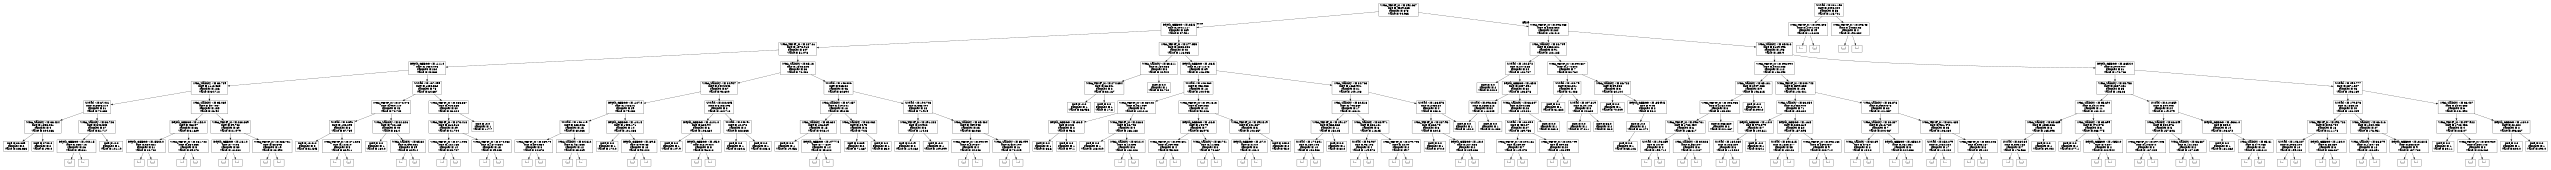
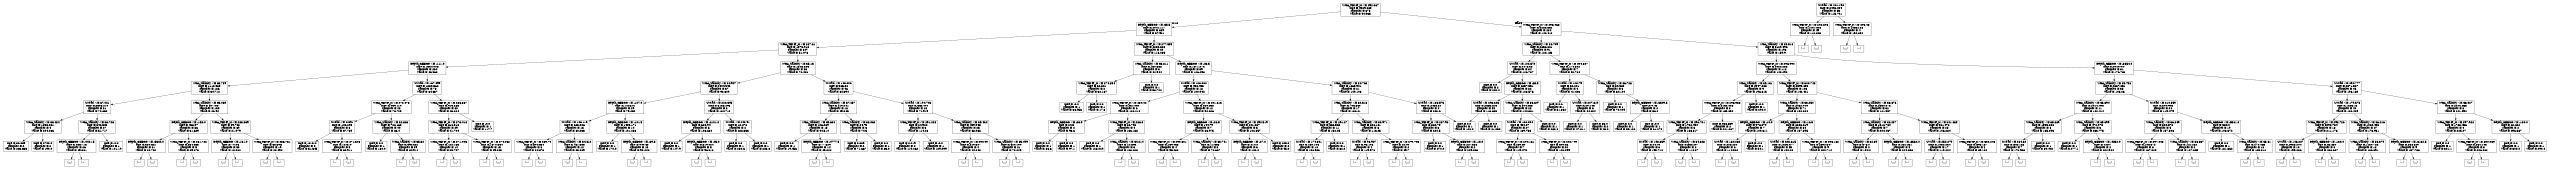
(1632, 136) -> (1637, 117)
